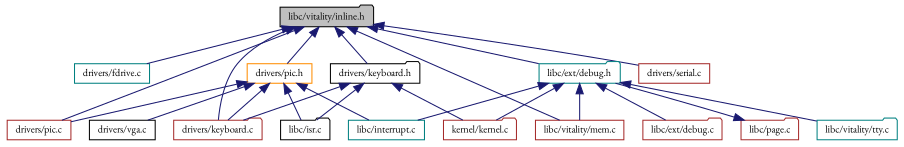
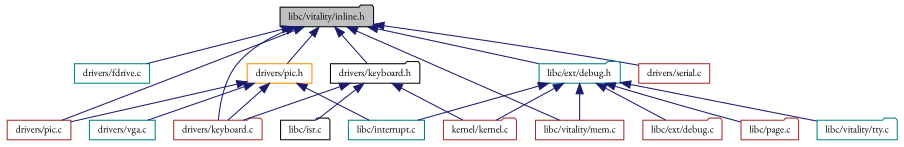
(675, 100) -> (678, 105)
(296, 109) -> none
(122, 130) -> (122, 130)
